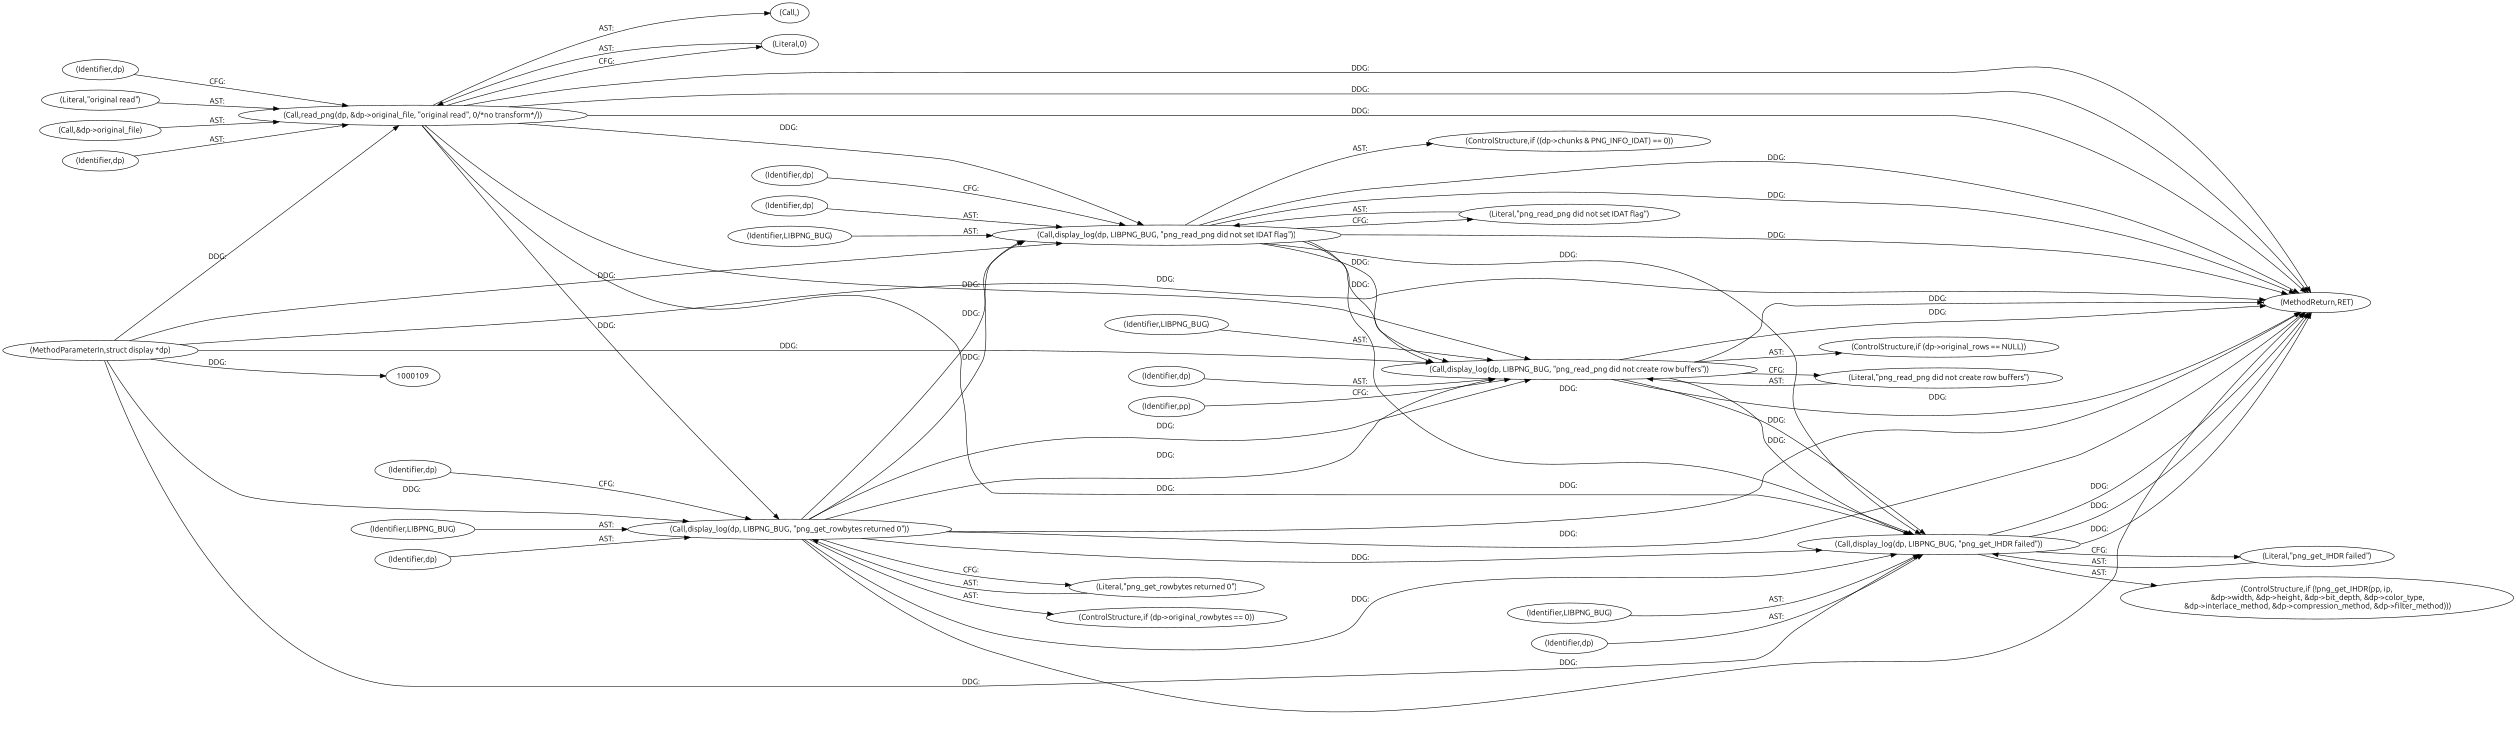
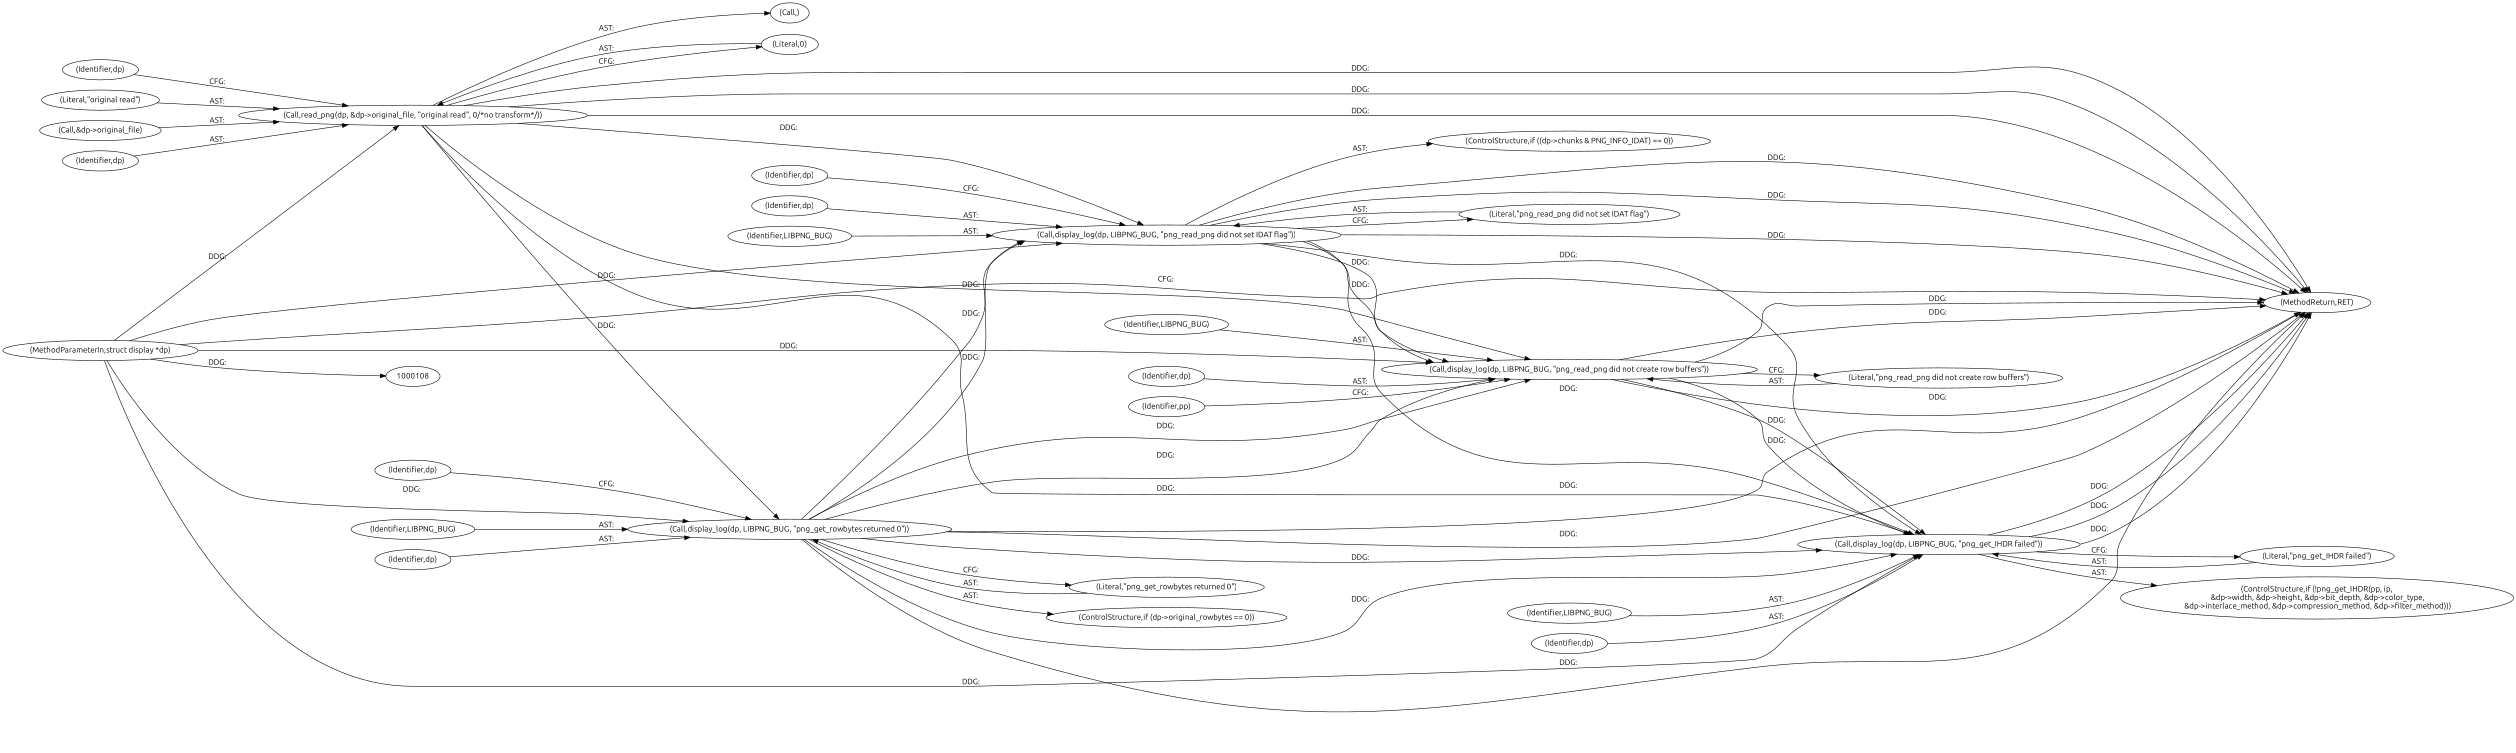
(1167, 279) -> (1167, 279)
(1939, 347) -> none
(413, 376) -> (413, 376)
